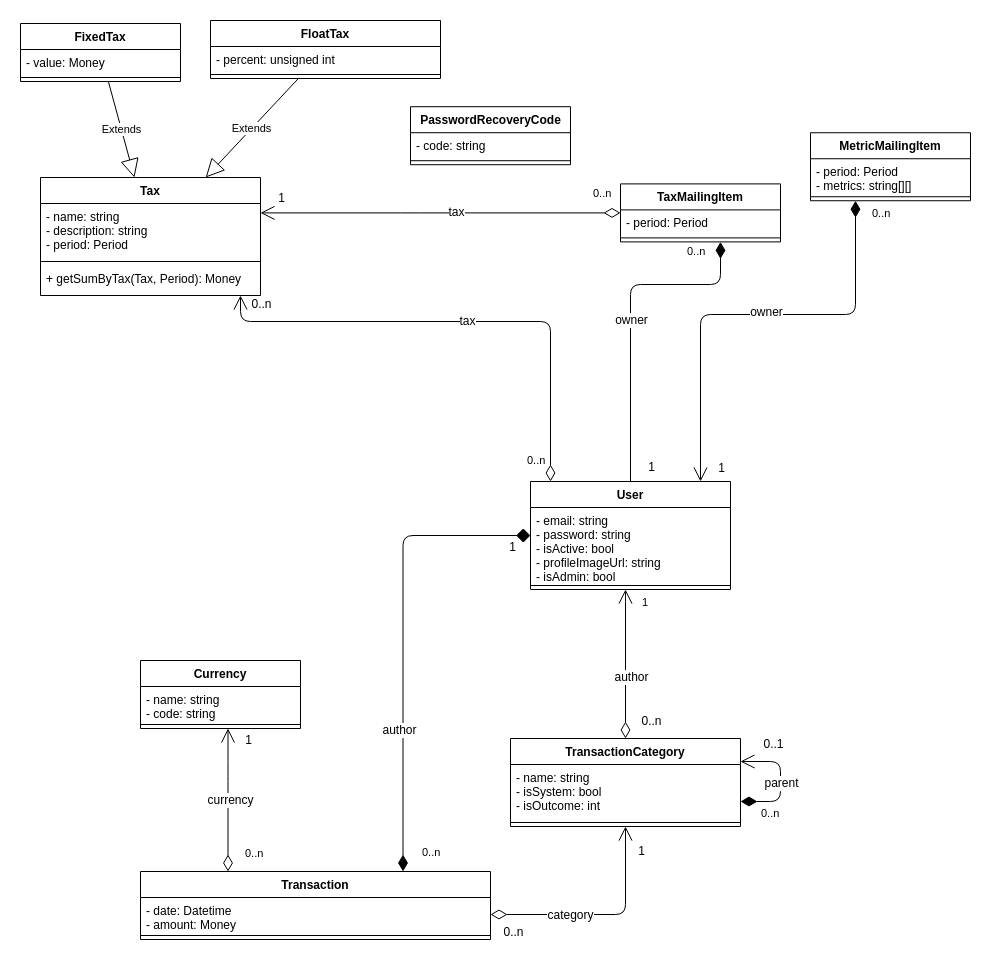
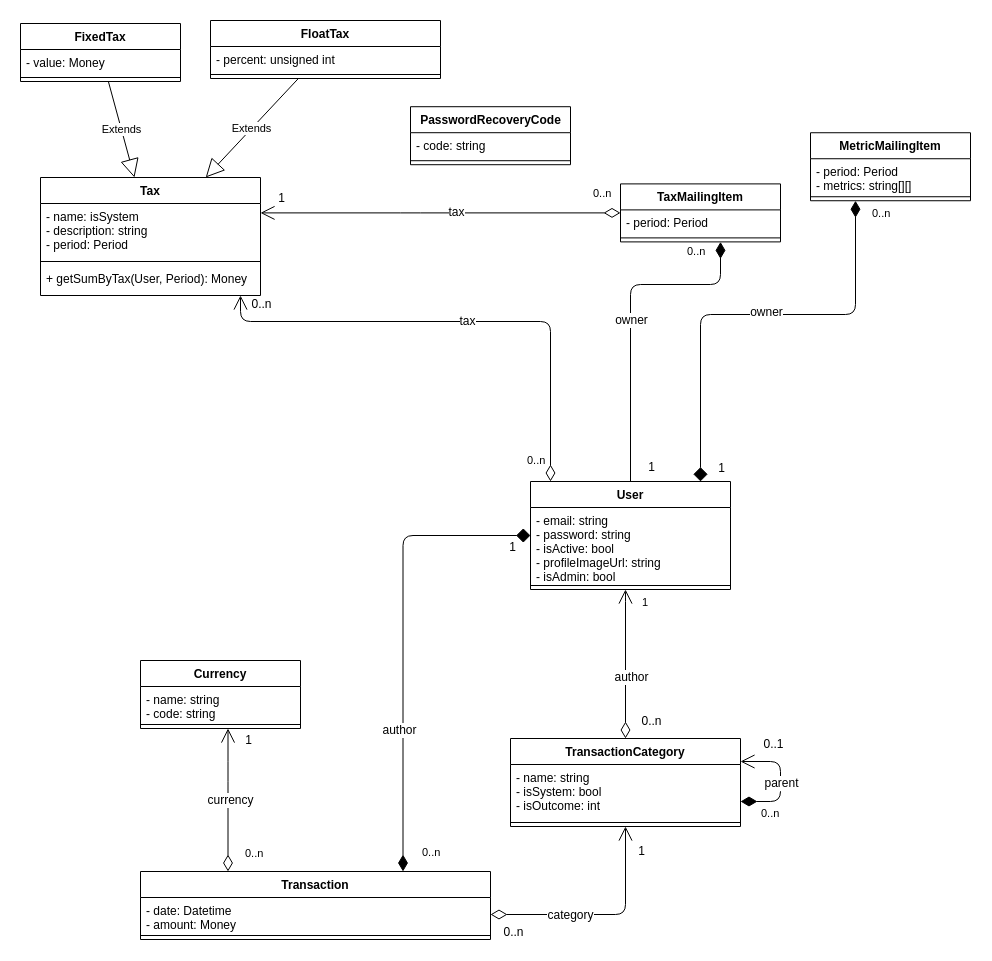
(87, 217) -> (94, 217)
(148, 279) -> (151, 279)
(701, 472) -> (701, 467)
